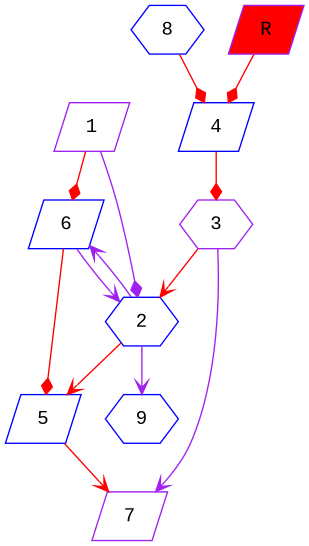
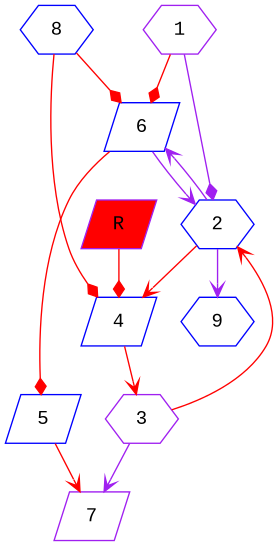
none -> (93, 72)
(92, 127) -> (180, 30)
(216, 168) -> (129, 364)
(99, 364) -> (175, 267)
